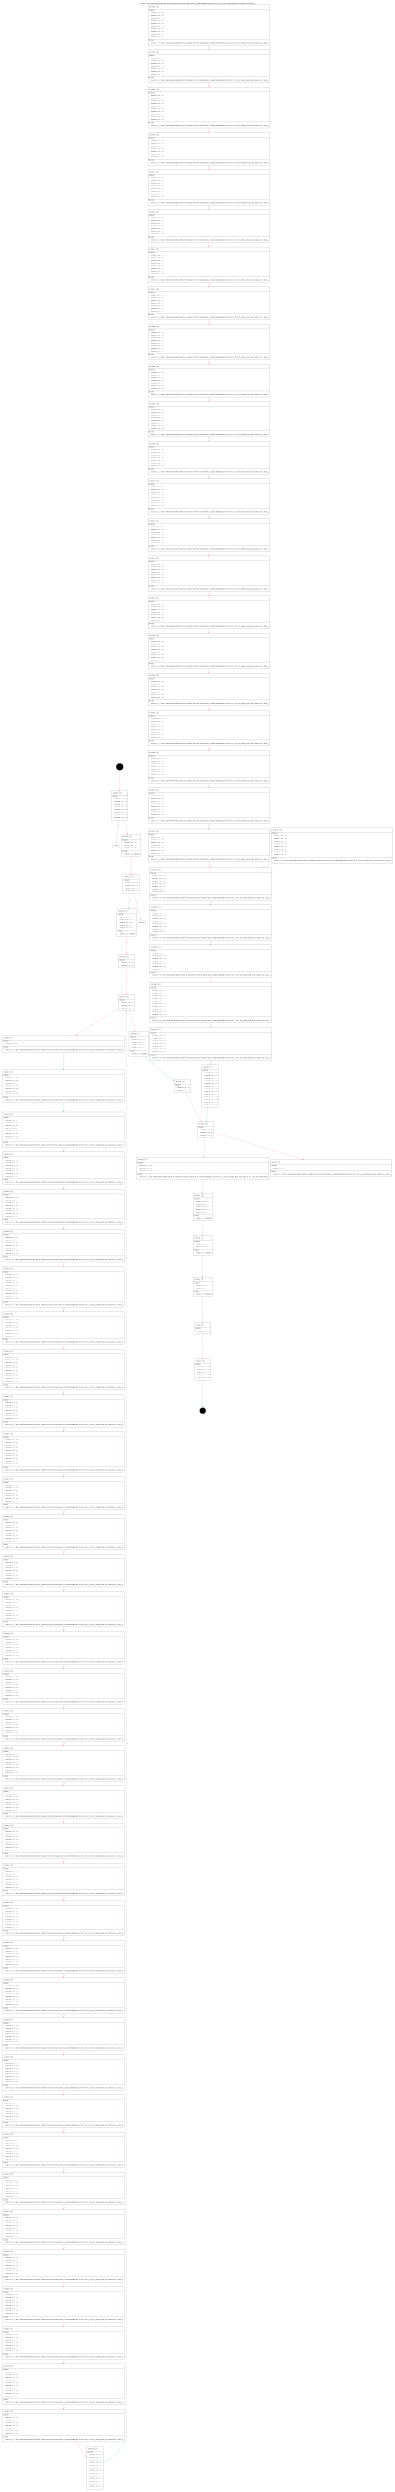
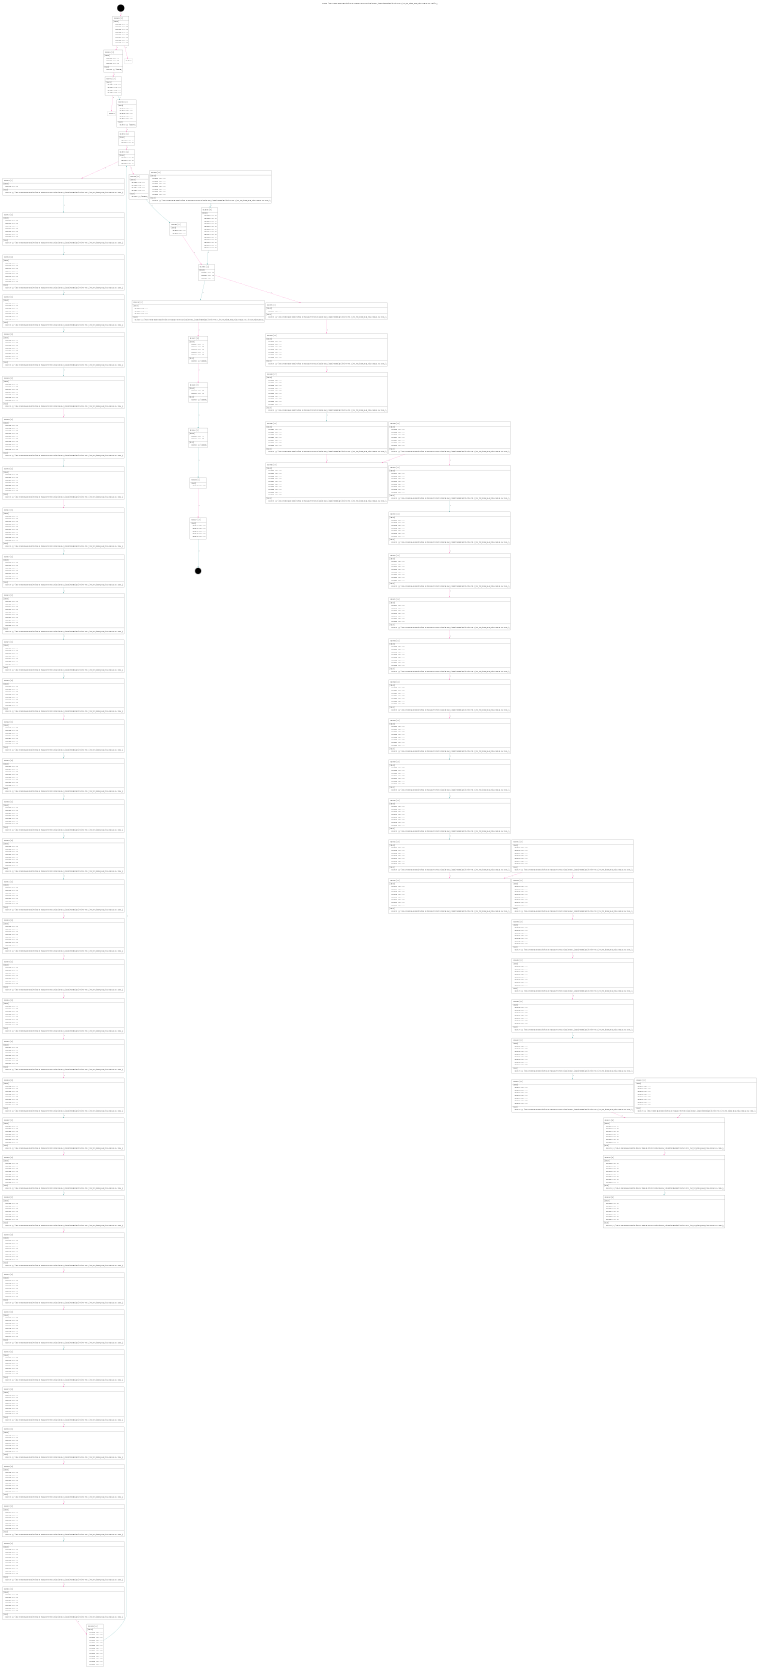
(209, 130) -> (394, 458)
none -> (326, 350)
(209, 593) -> (514, 875)
(210, 1003) -> none
